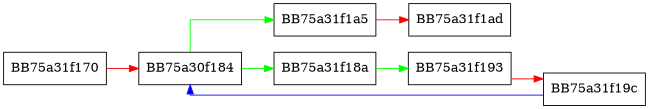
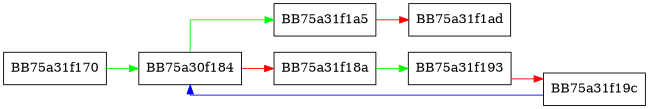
(118, 69) -> (118, 69)
(253, 69) -> (253, 69)
